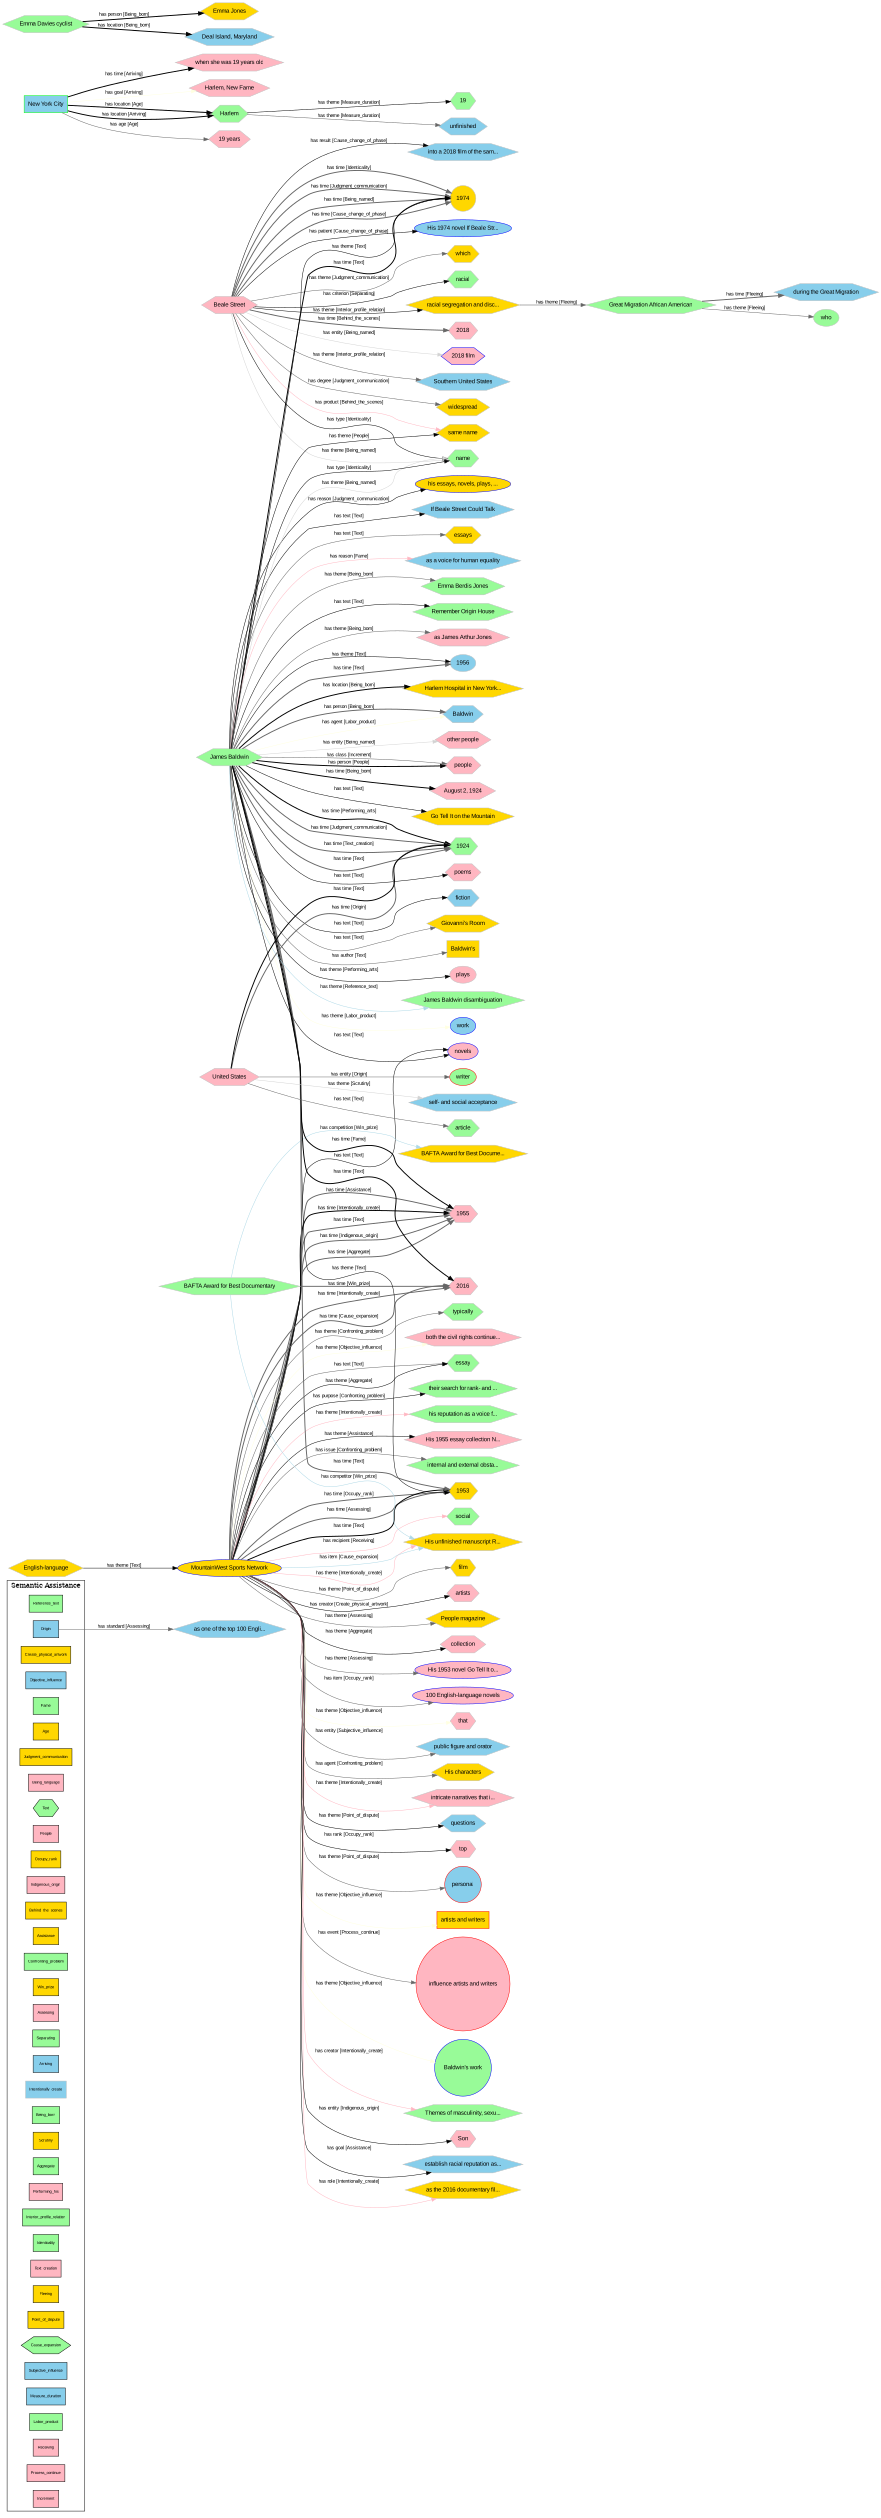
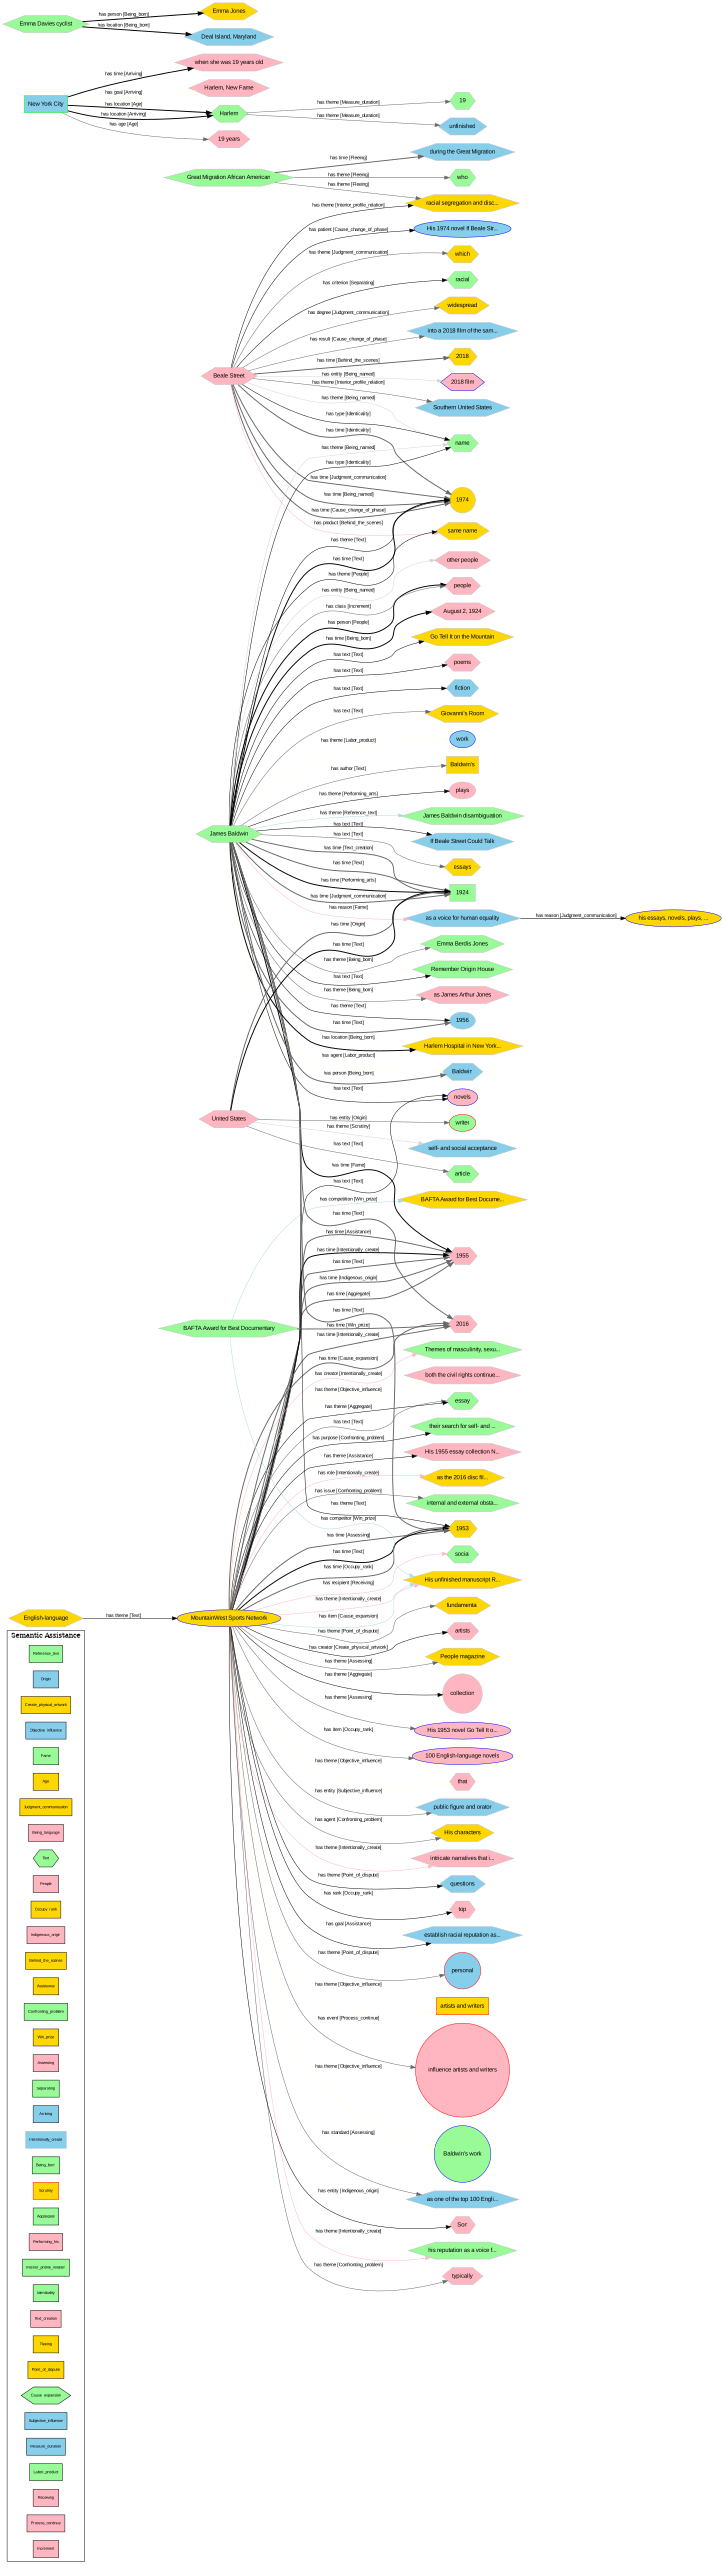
(347, 107) -> (346, 107)
(293, 175) -> (333, 351)
(550, 305) -> (345, 190)
(826, 318) -> (463, 178)
(463, 331) -> (463, 357)
(293, 529) -> (571, 918)
(463, 846) -> (463, 893)
(305, 1161) -> (317, 1223)
(463, 1312) -> (463, 2276)
(463, 1389) -> (463, 1427)
(463, 1568) -> (463, 1606)
(114, 1629) -> (259, 1964)
(463, 1644) -> (463, 1694)
(46, 2141) -> (46, 2191)
(463, 2190) -> (463, 1478)
